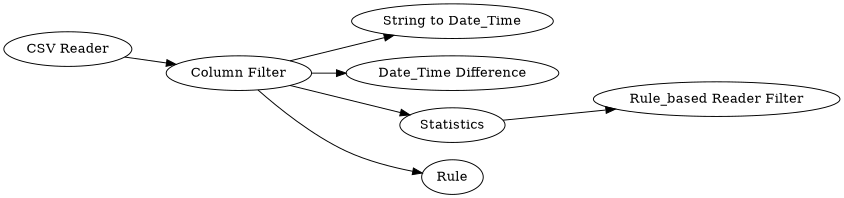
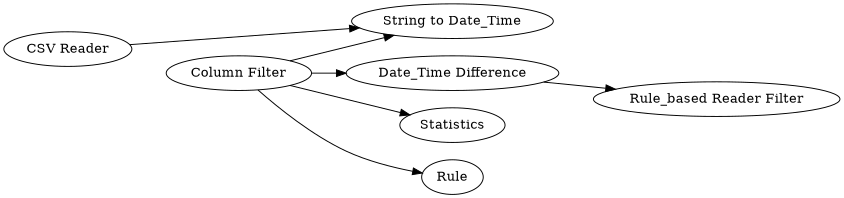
(146, 60) -> (240, 37)
(554, 115) -> (575, 85)
